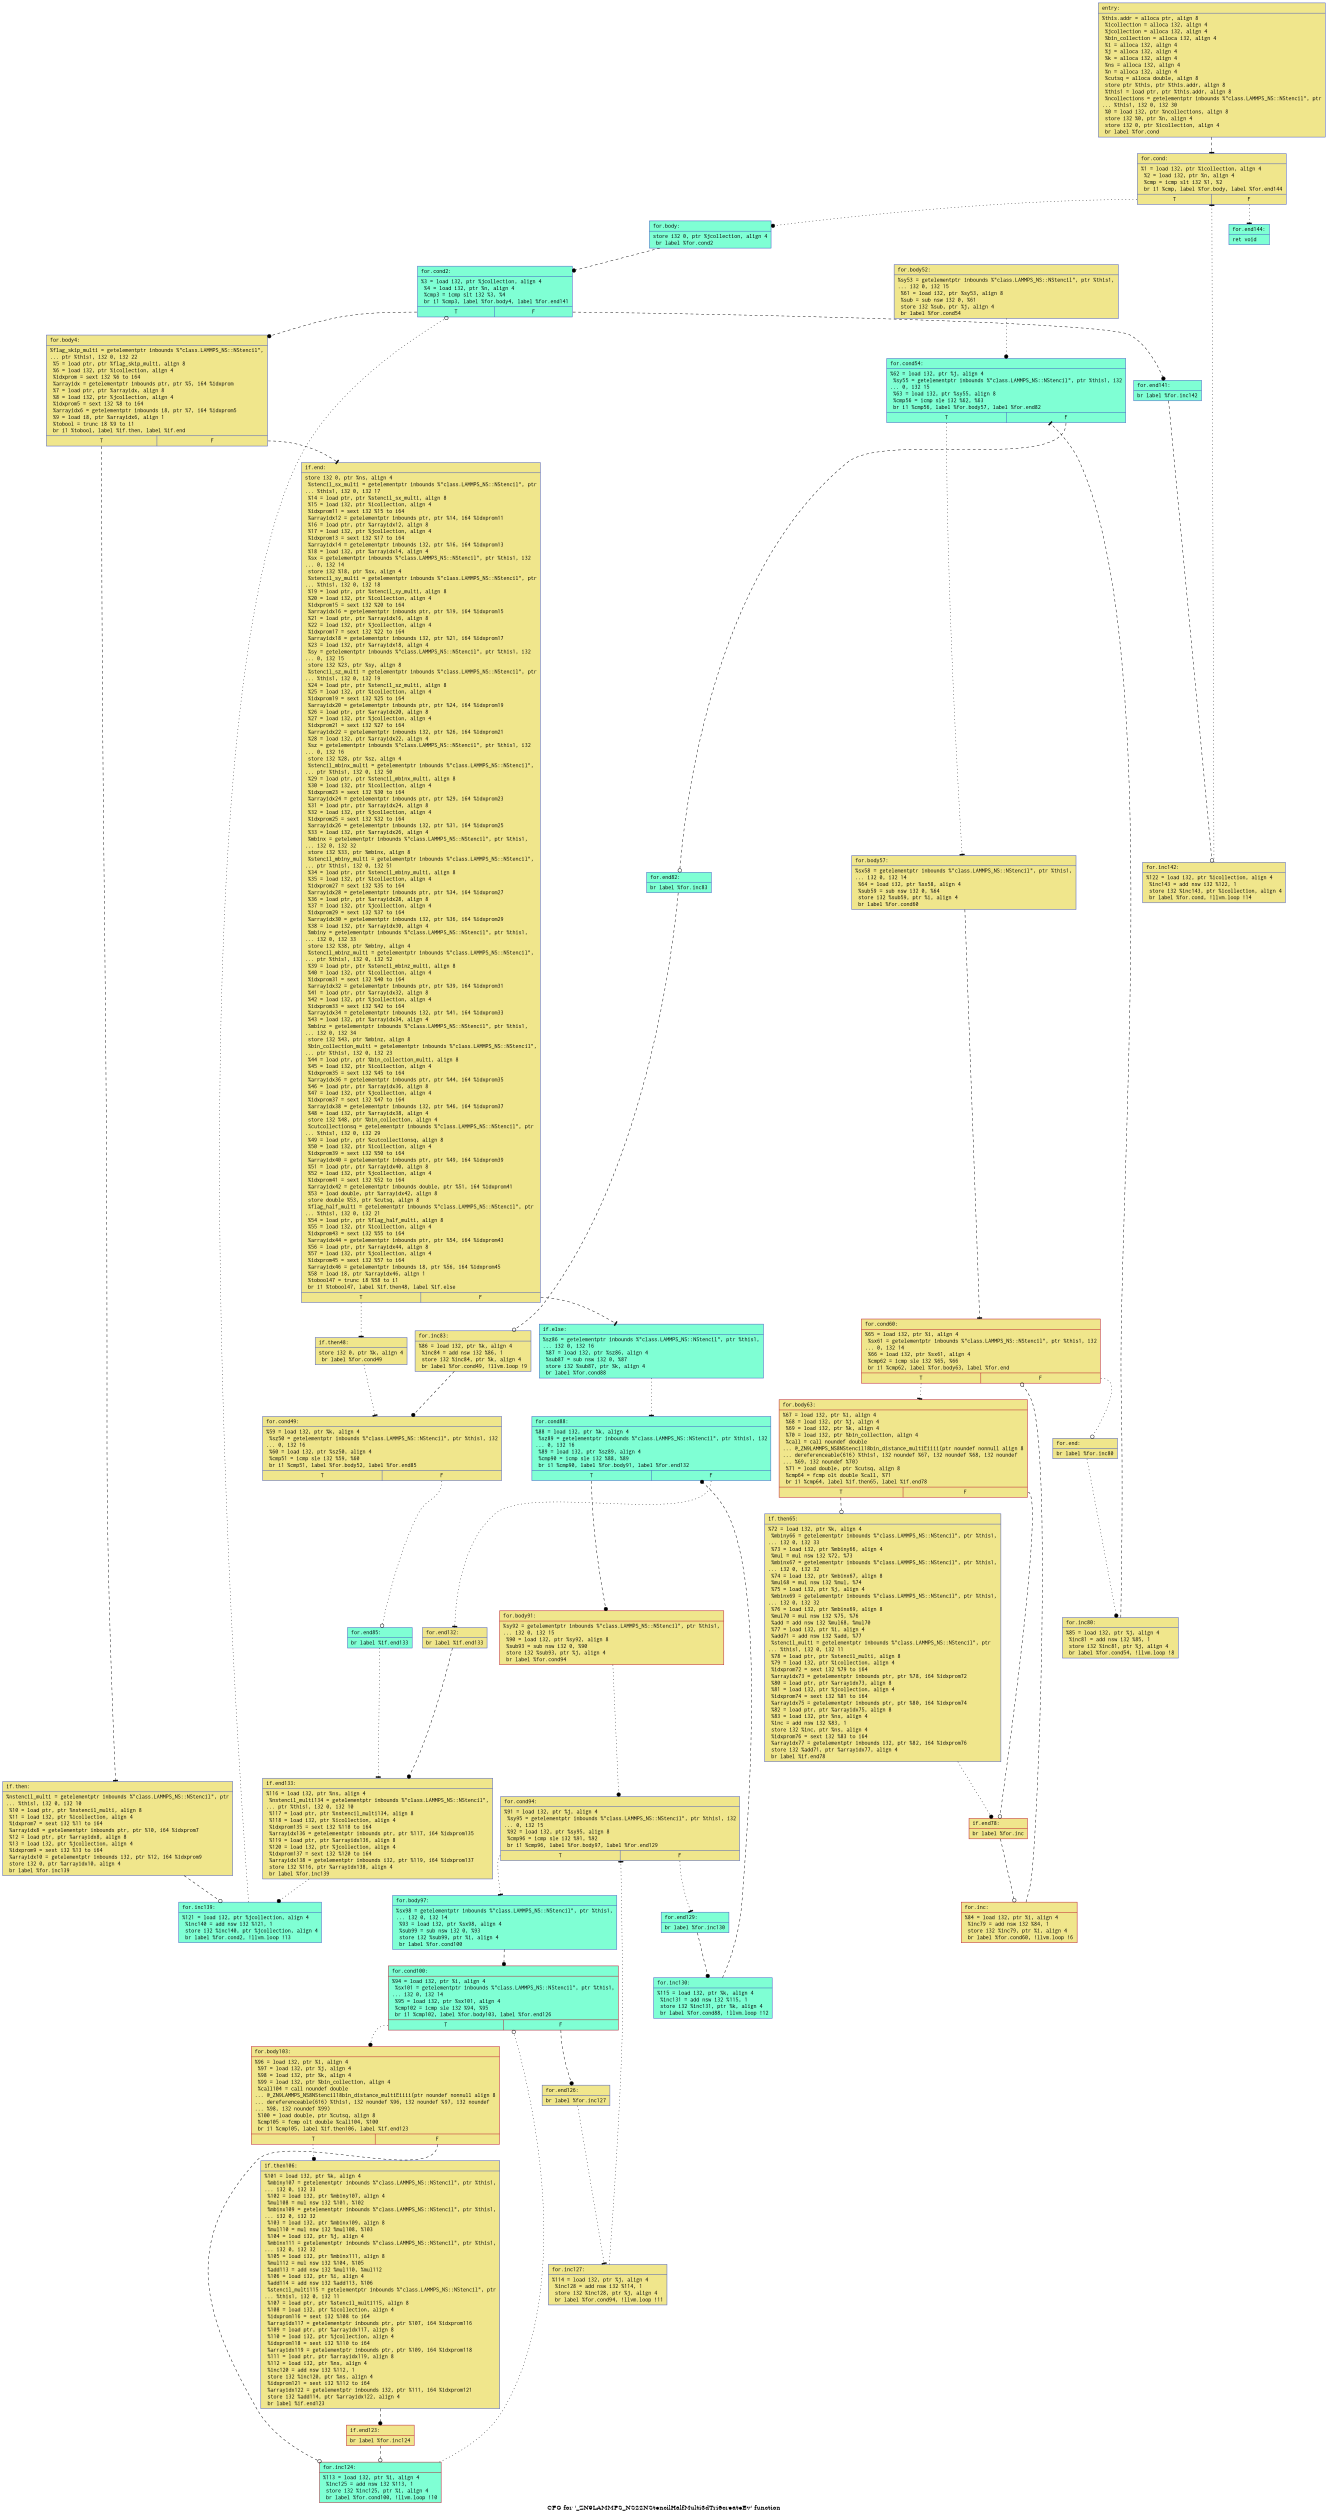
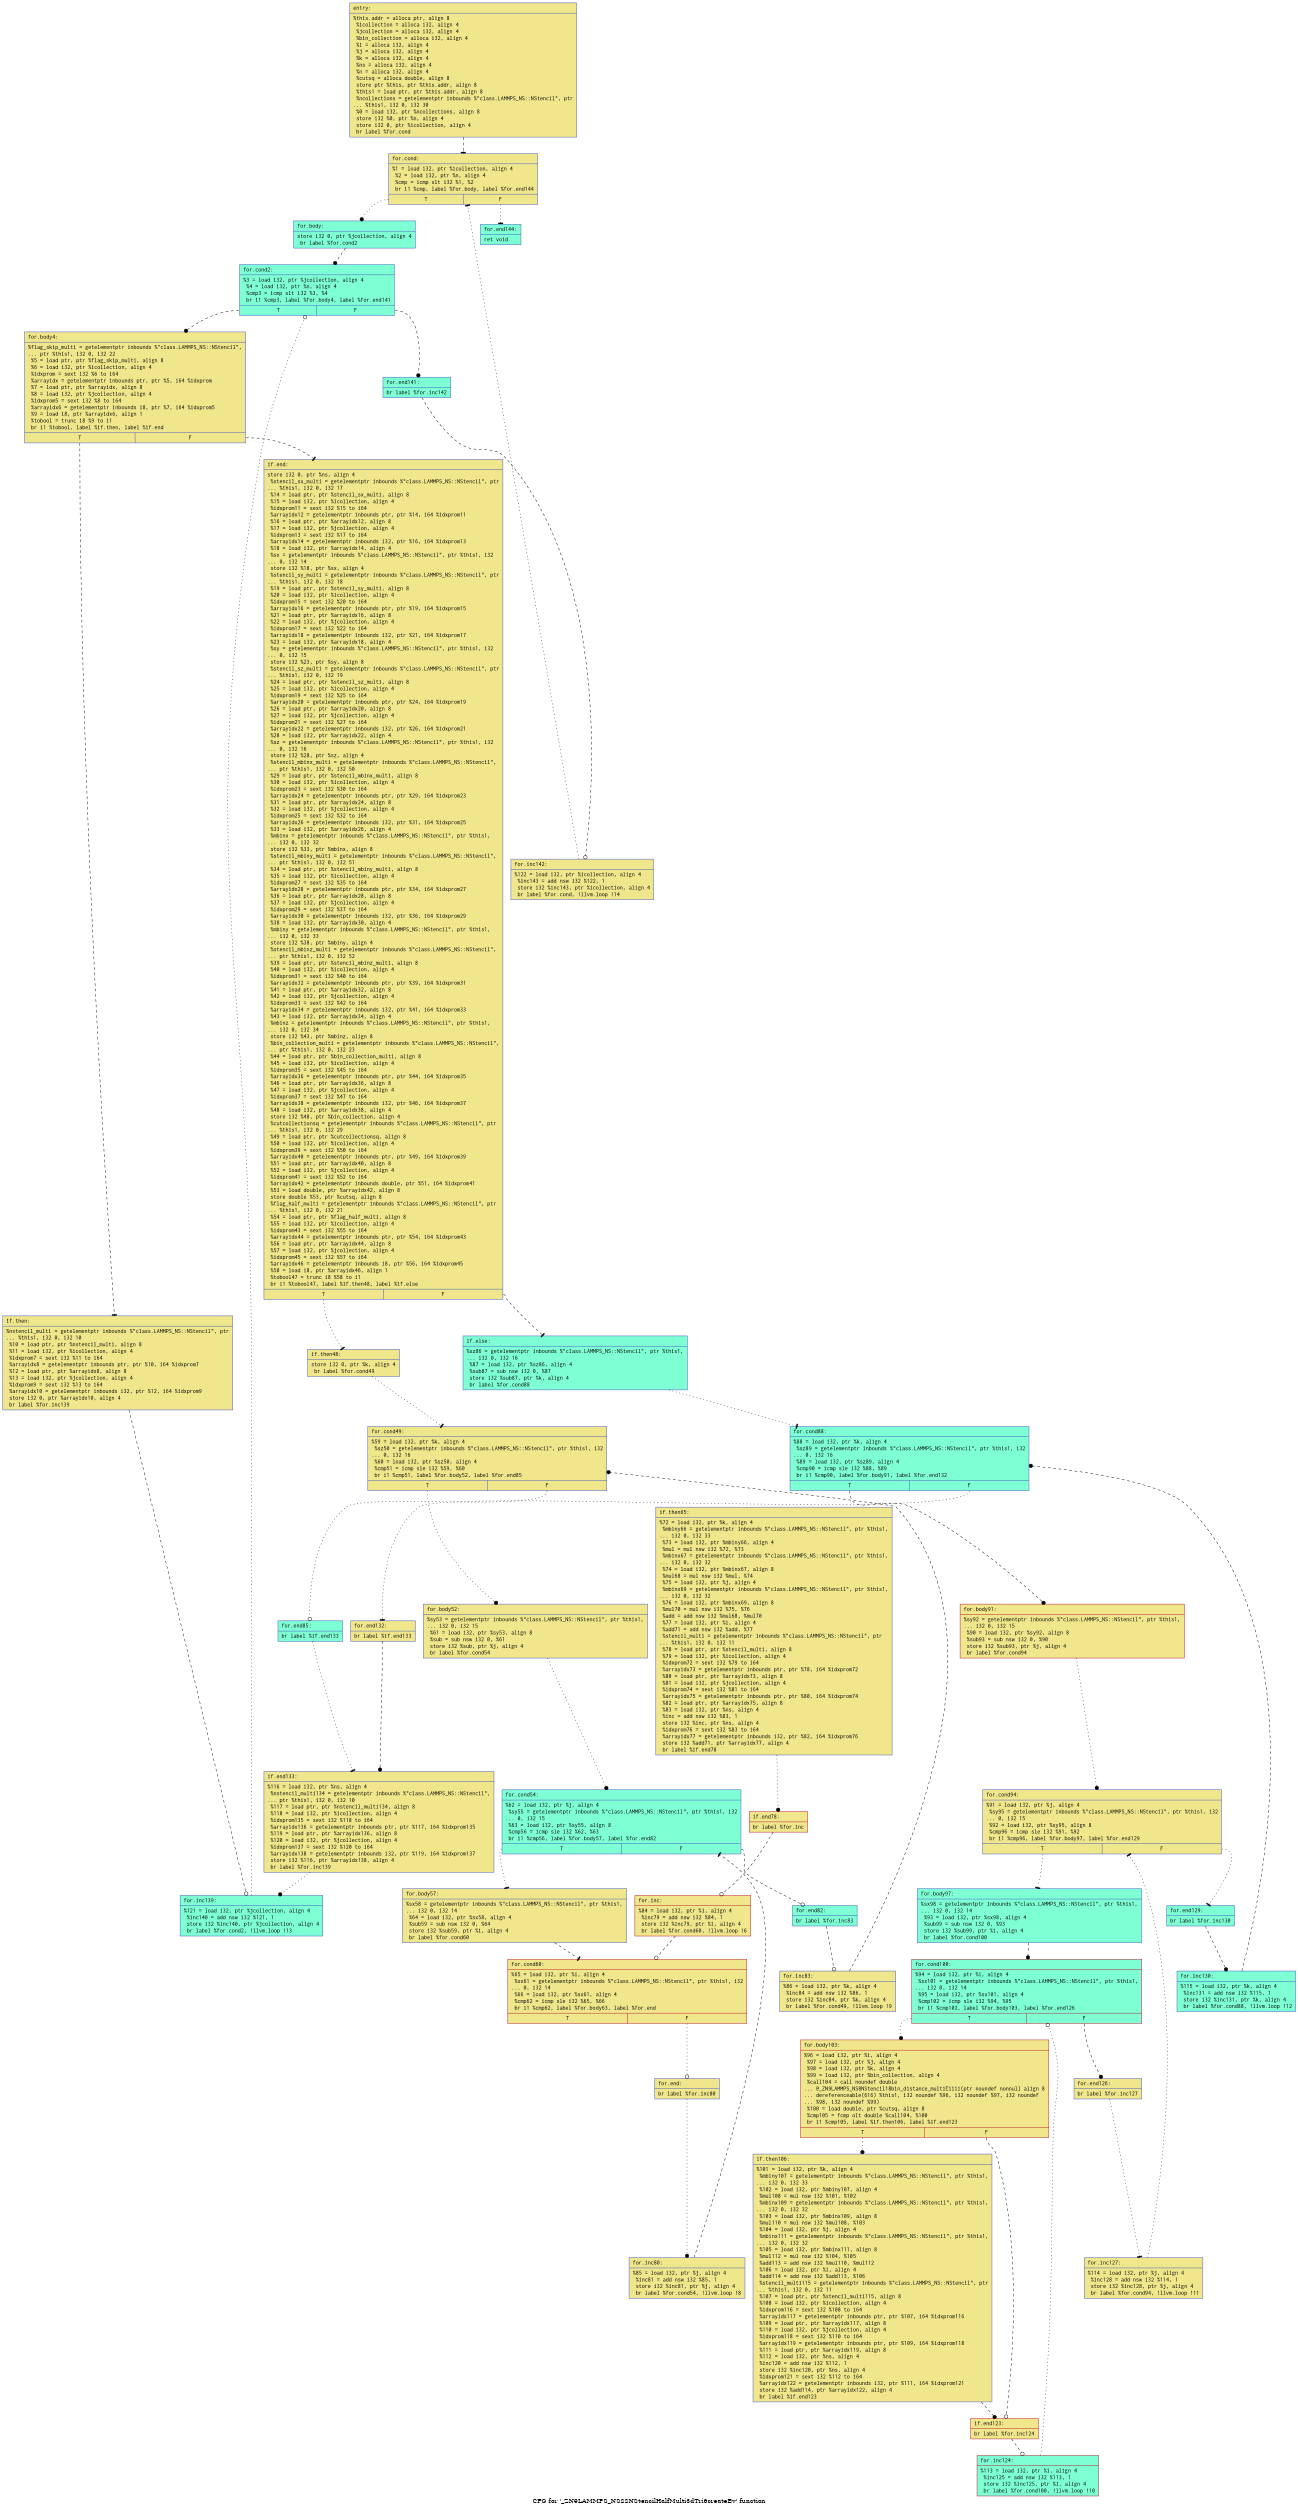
(903, 1449) -> none
none -> (449, 1553)
(215, 2230) -> (1013, 2274)
